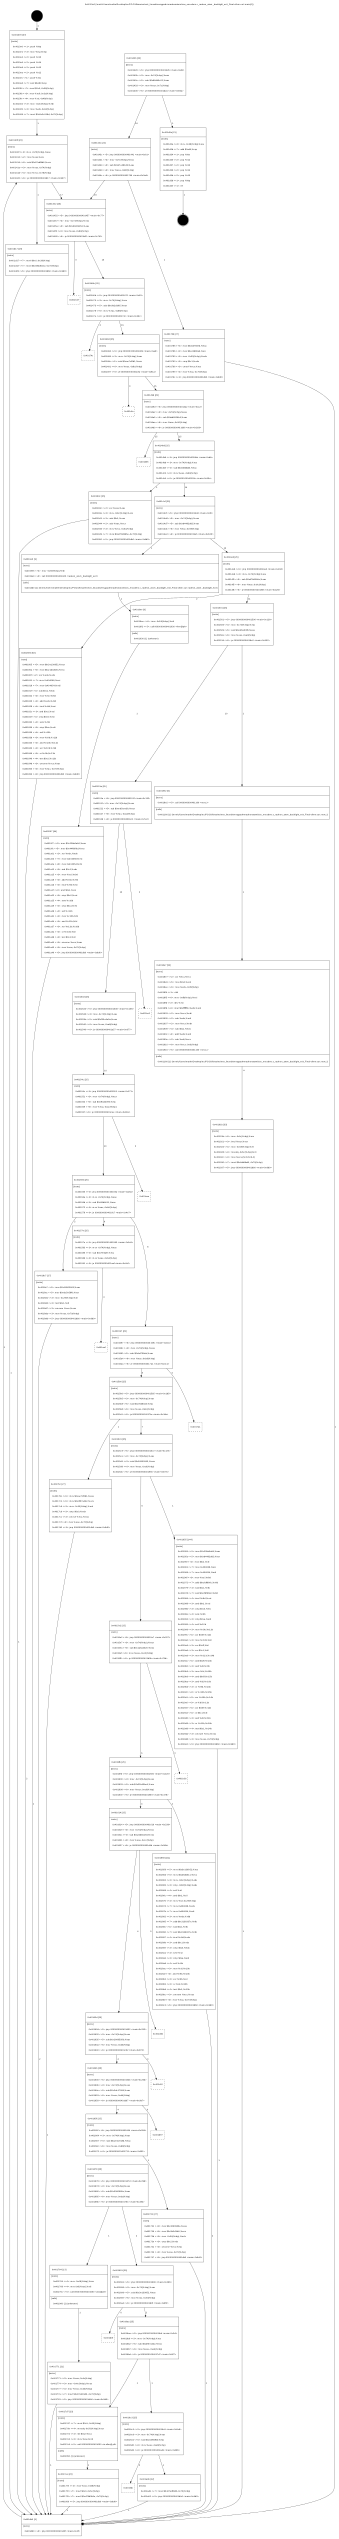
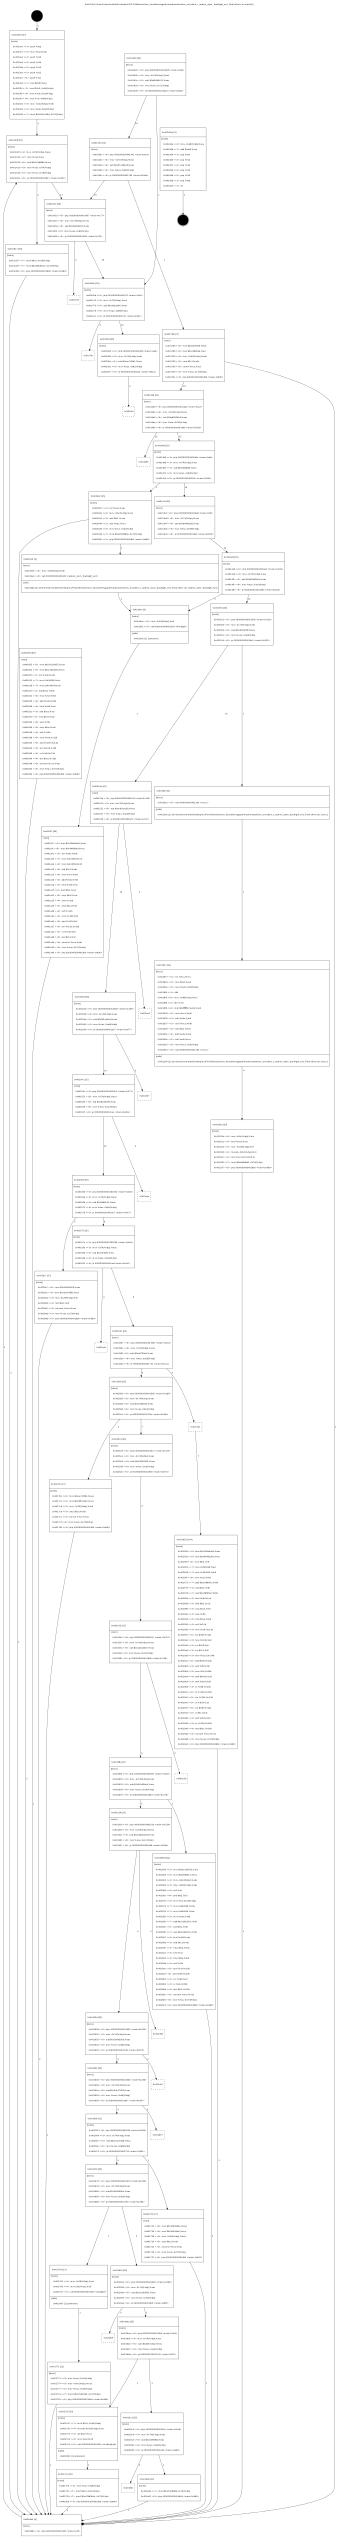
(167, 111) -> (158, 191)
(150, 383) -> (183, 386)
(152, 546) -> (120, 549)
(143, 600) -> (206, 602)
none -> (144, 1096)
(147, 1270) -> (122, 1297)
(163, 1507) -> (198, 1482)
none -> (117, 2160)
